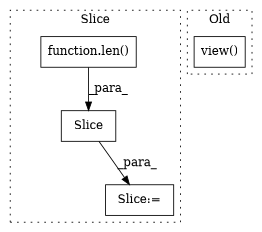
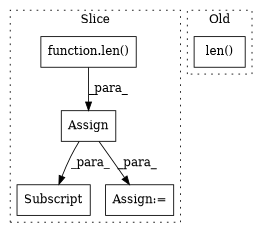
(220, 52) -> (220, 52)
(89, 126) -> (89, 126)
none -> (54, 200)
(140, 200) -> (140, 200)
